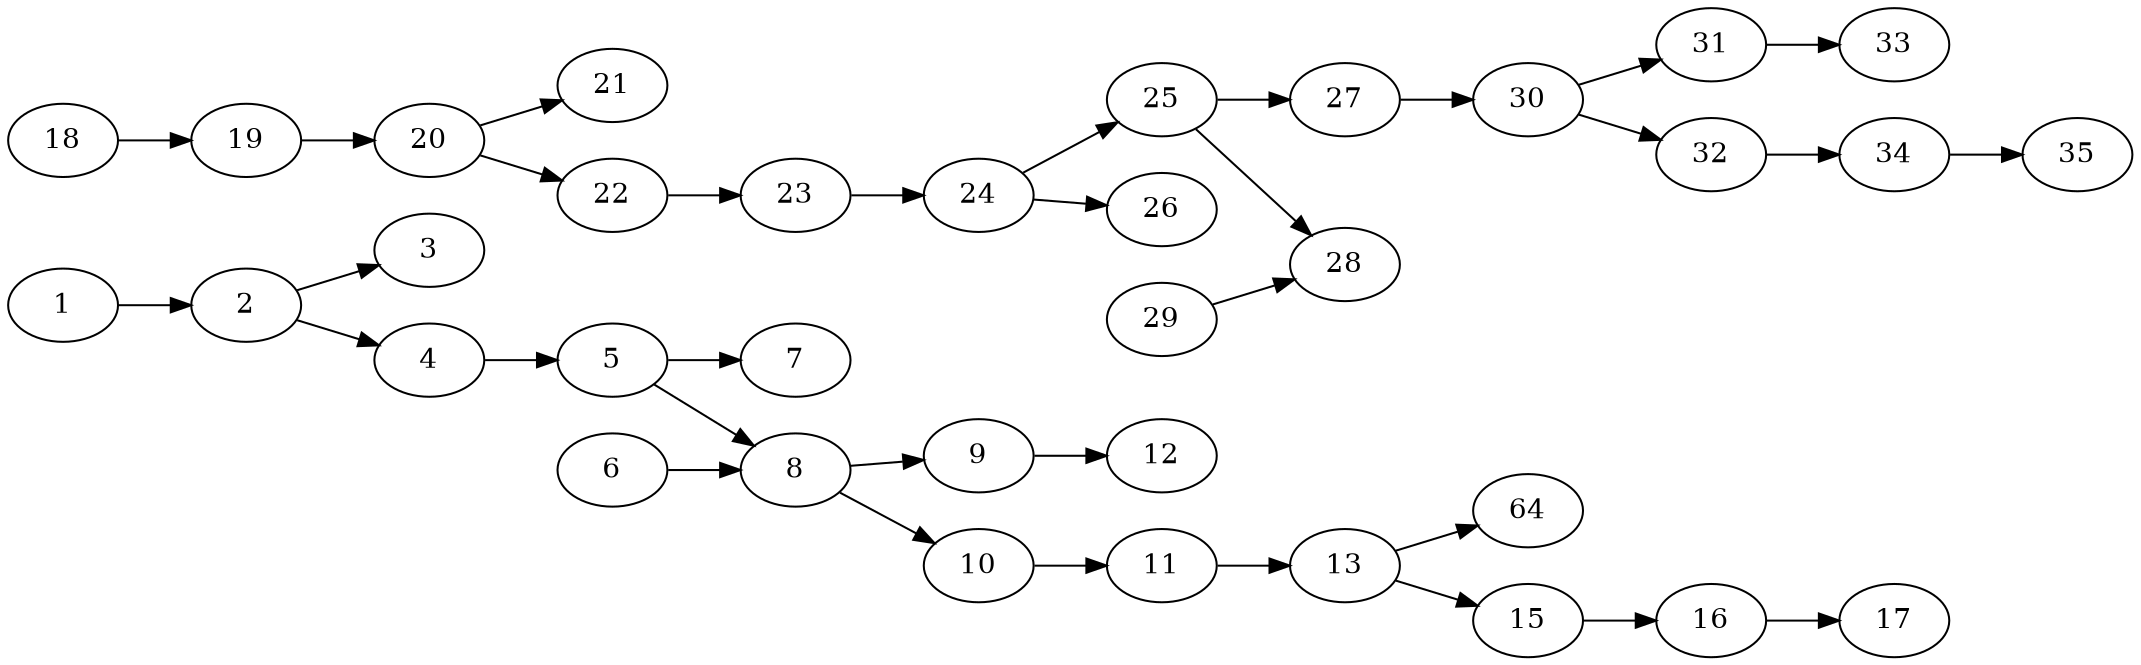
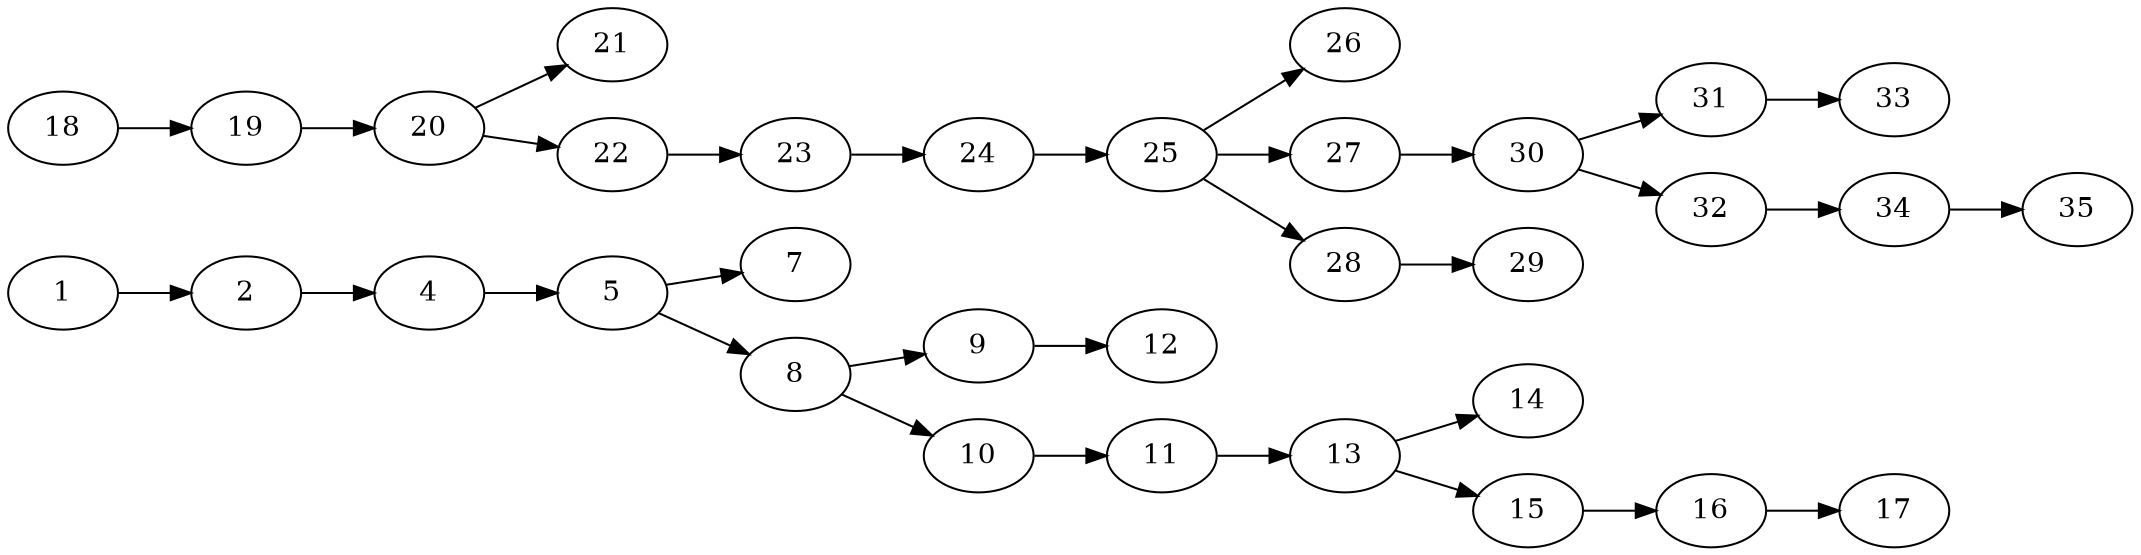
(1060, 202) -> (1245, 105)
(429, 250) -> none
(1244, 295) -> (1427, 265)
(612, 470) -> none
(1528, 511) -> (1528, 401)
